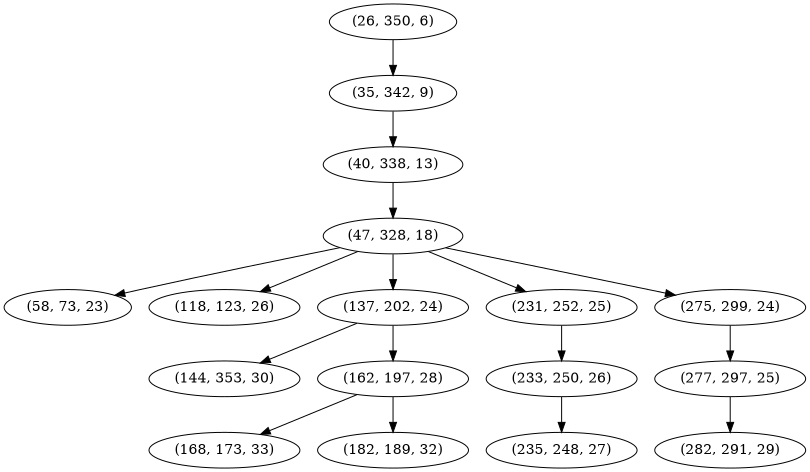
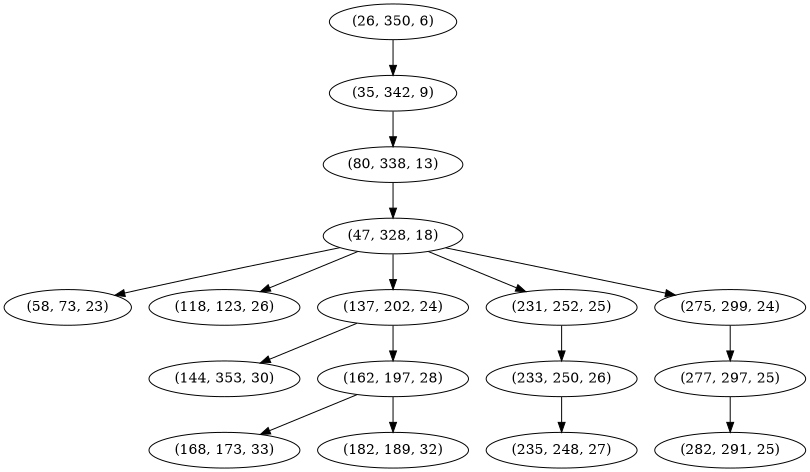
(393, 165) -> (393, 165)
(730, 450) -> (730, 450)
